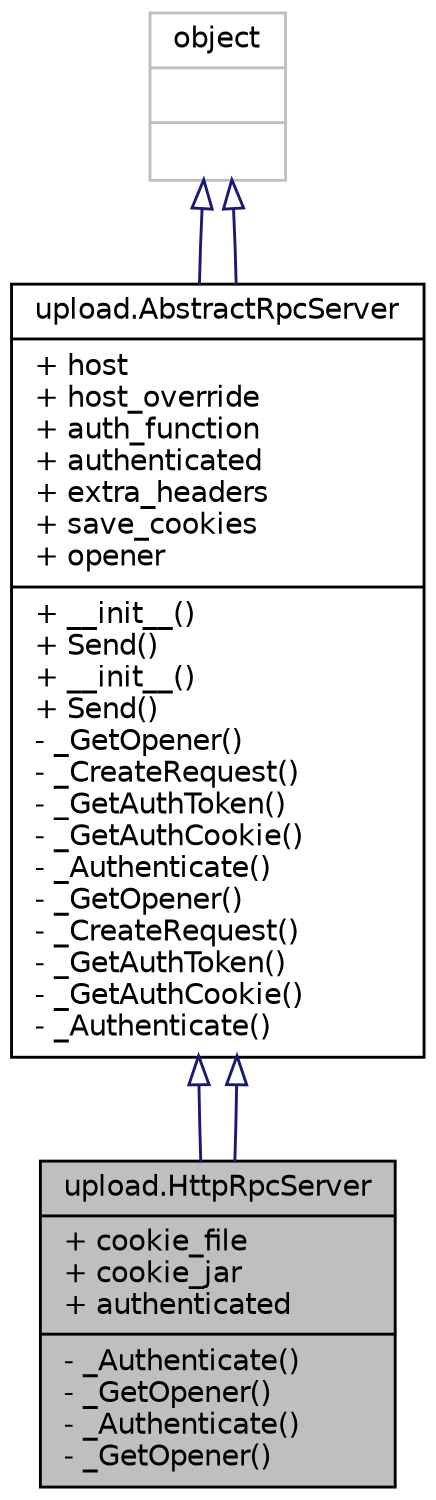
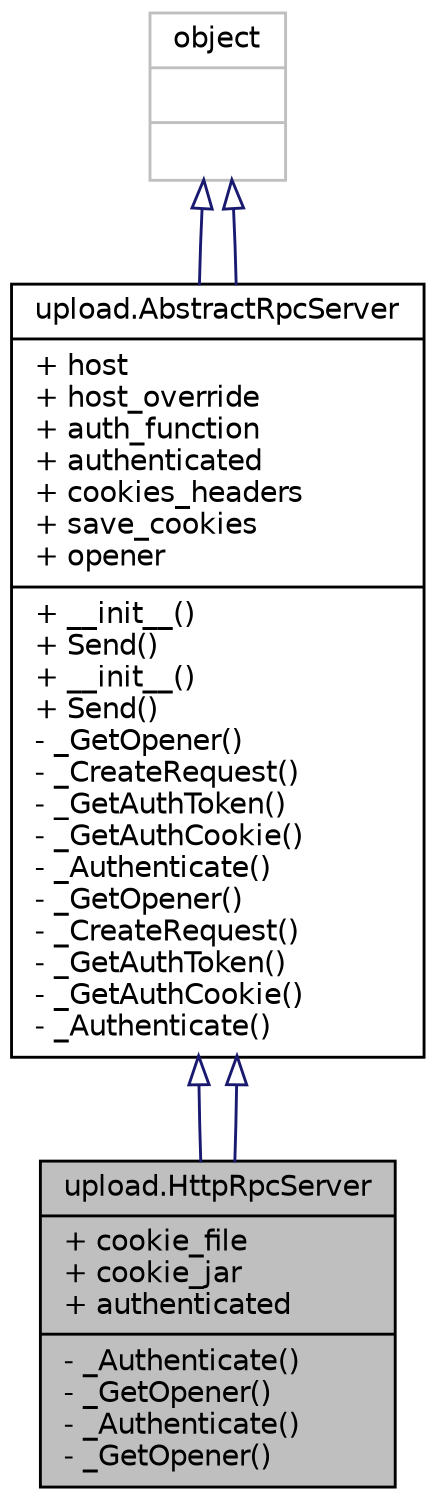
(153, 493) -> (170, 493)
